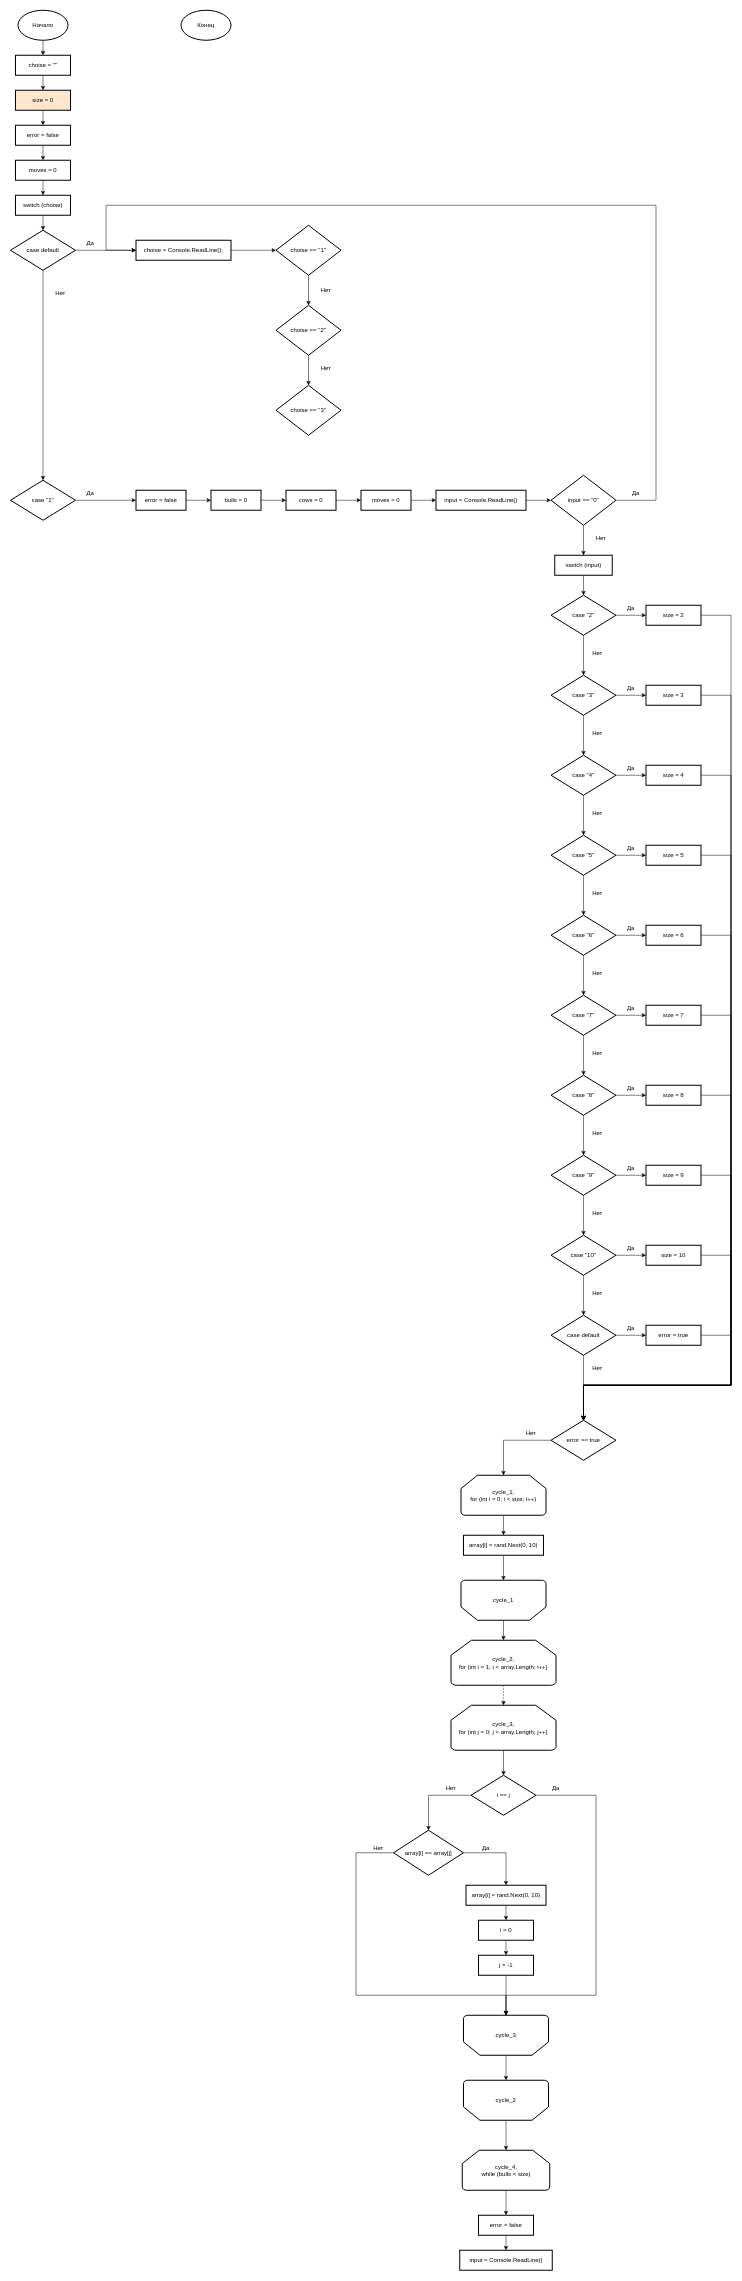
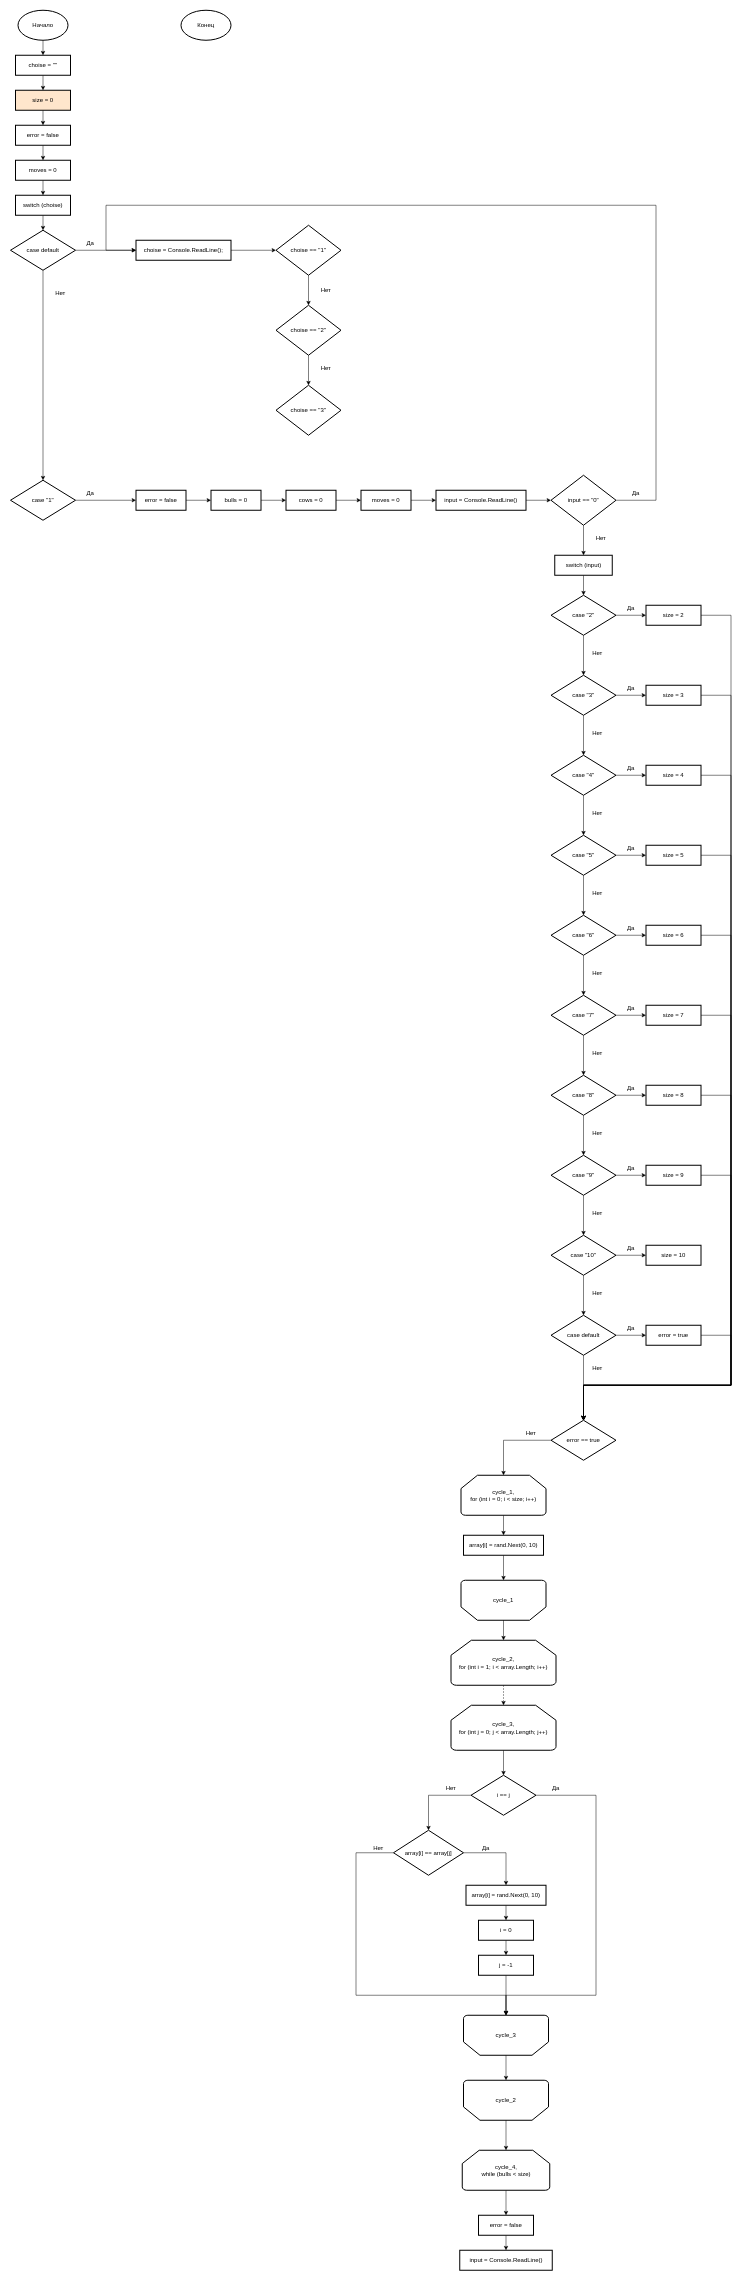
(714, 1255) -> none
